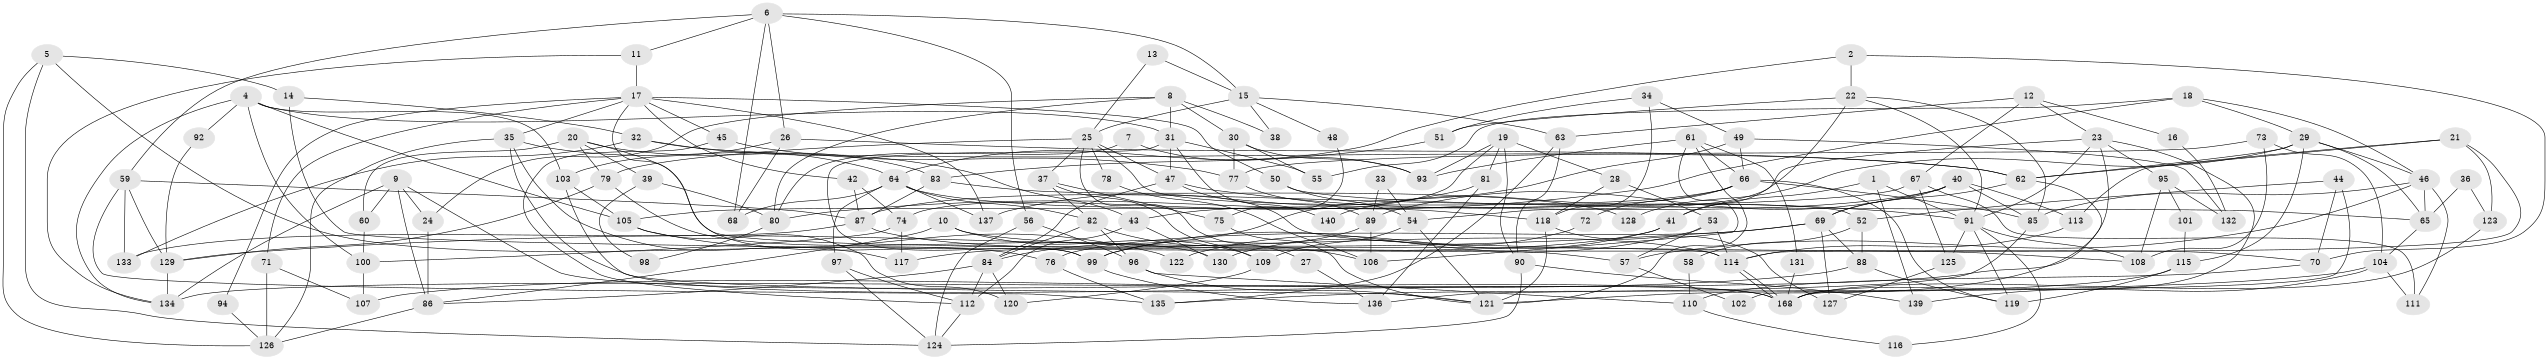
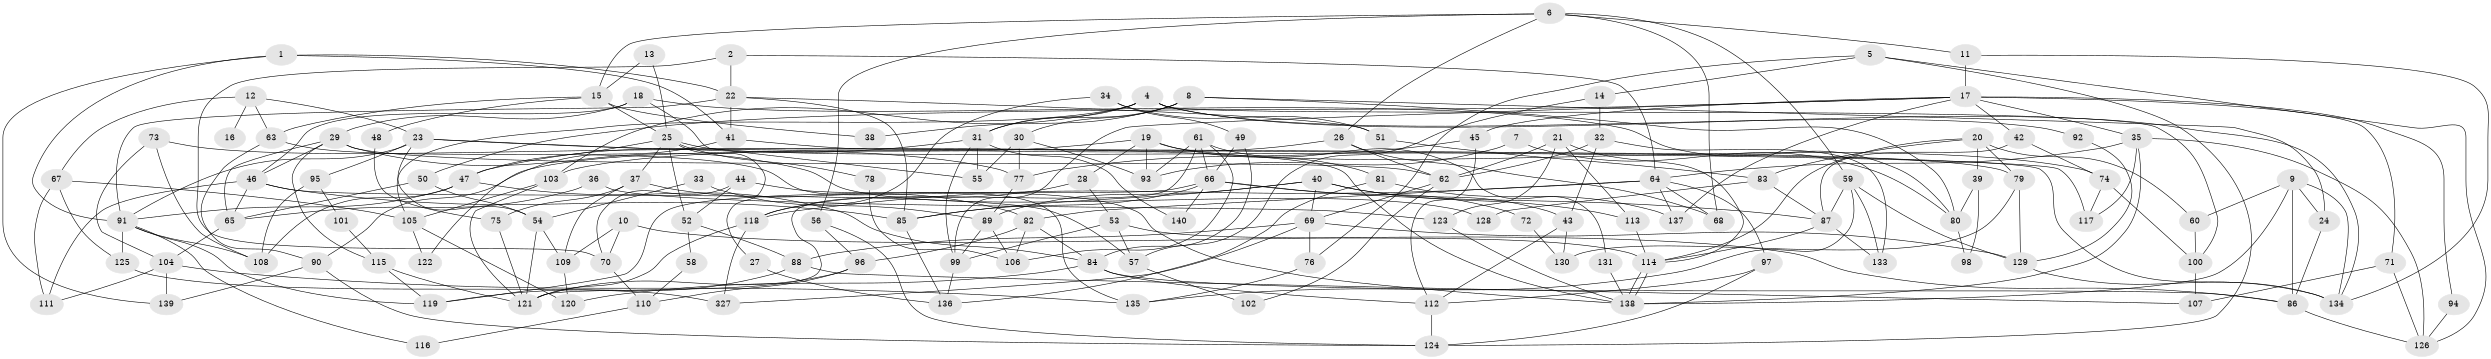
none -> (614, 72)
(2229, 221) -> none
(1785, 304) -> (1628, 304)
(1830, 304) -> (723, 304)
